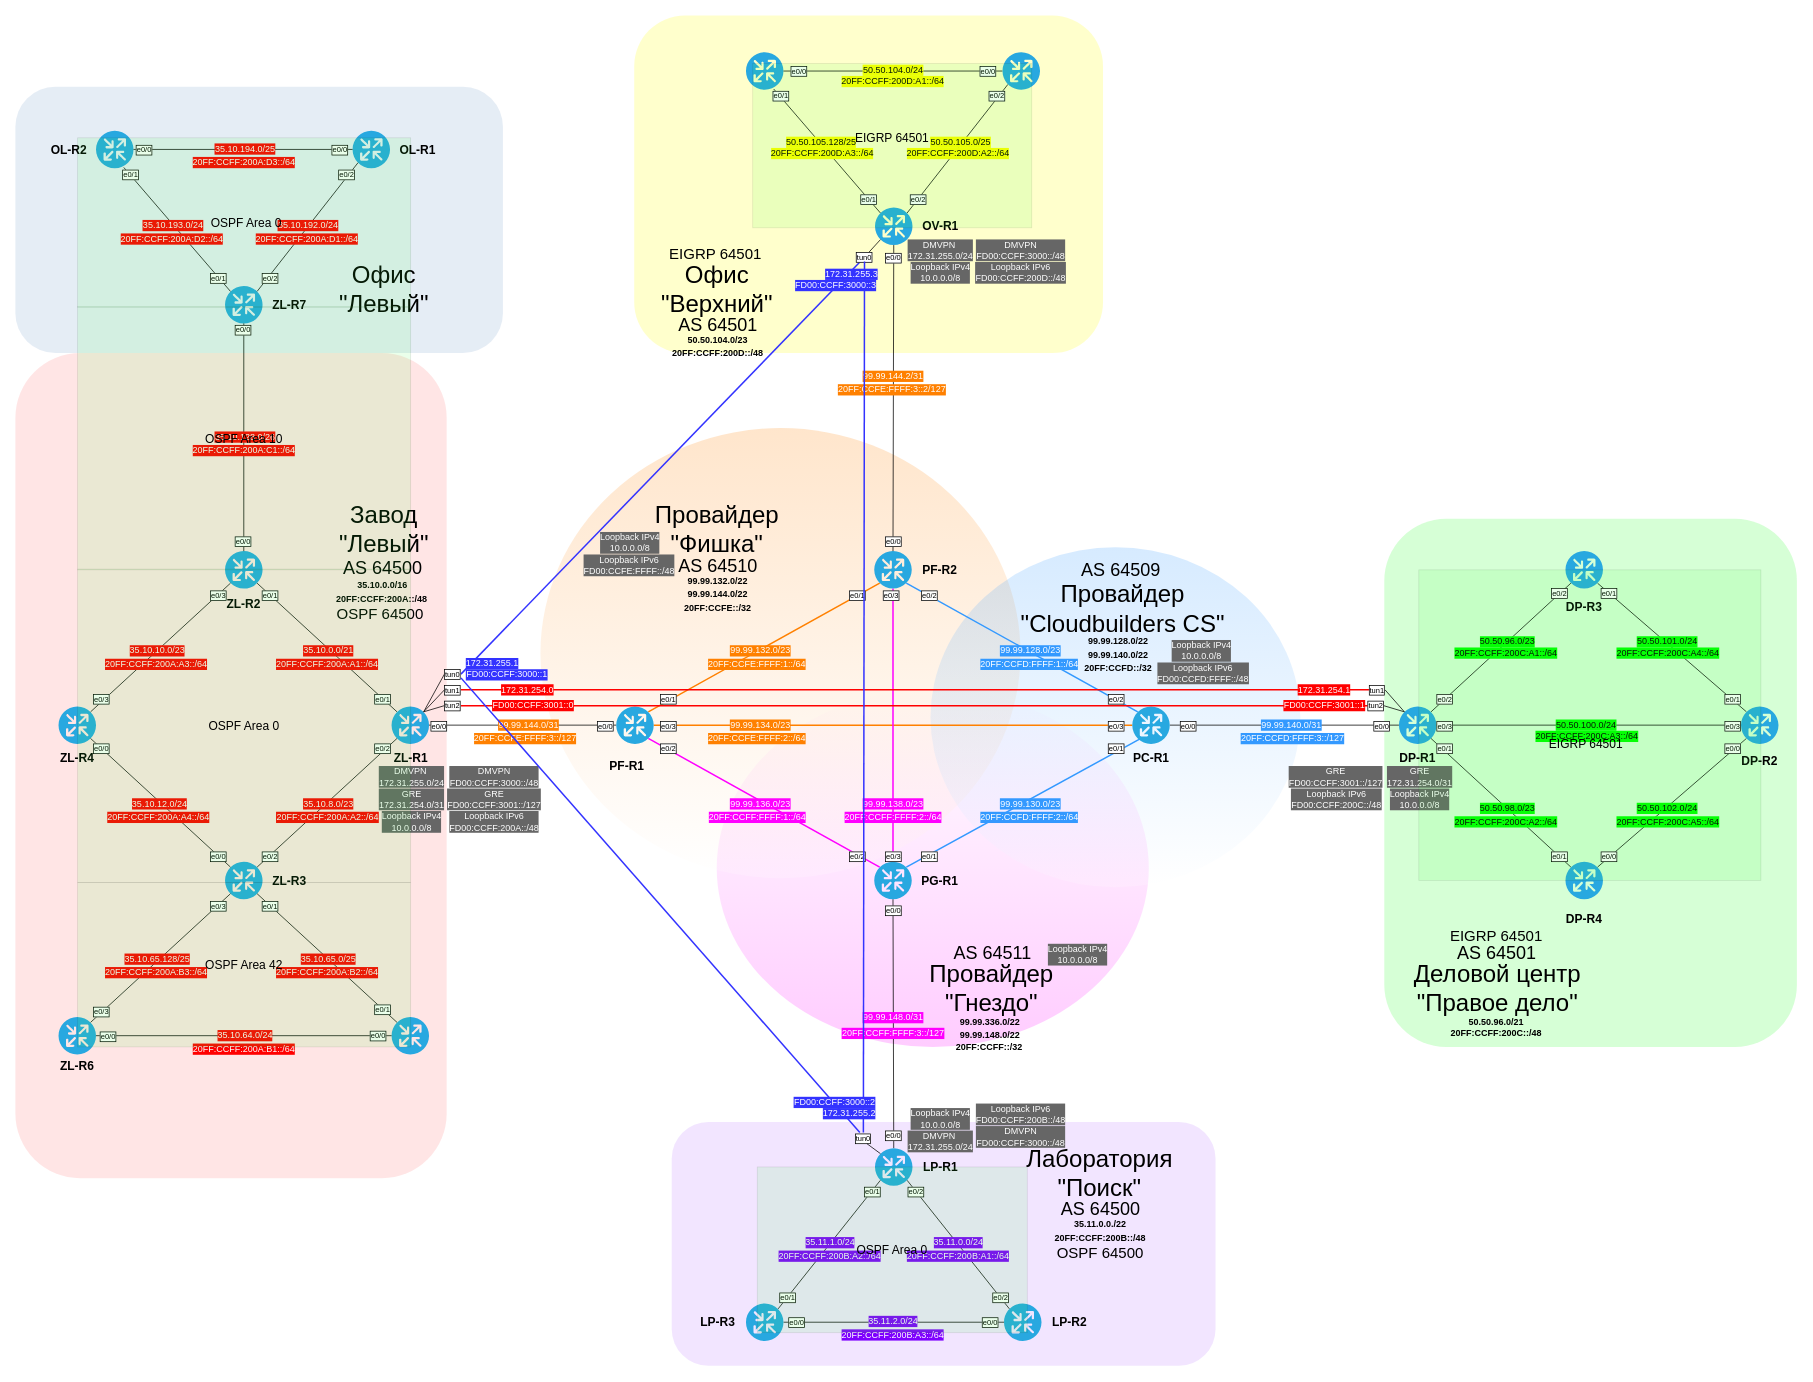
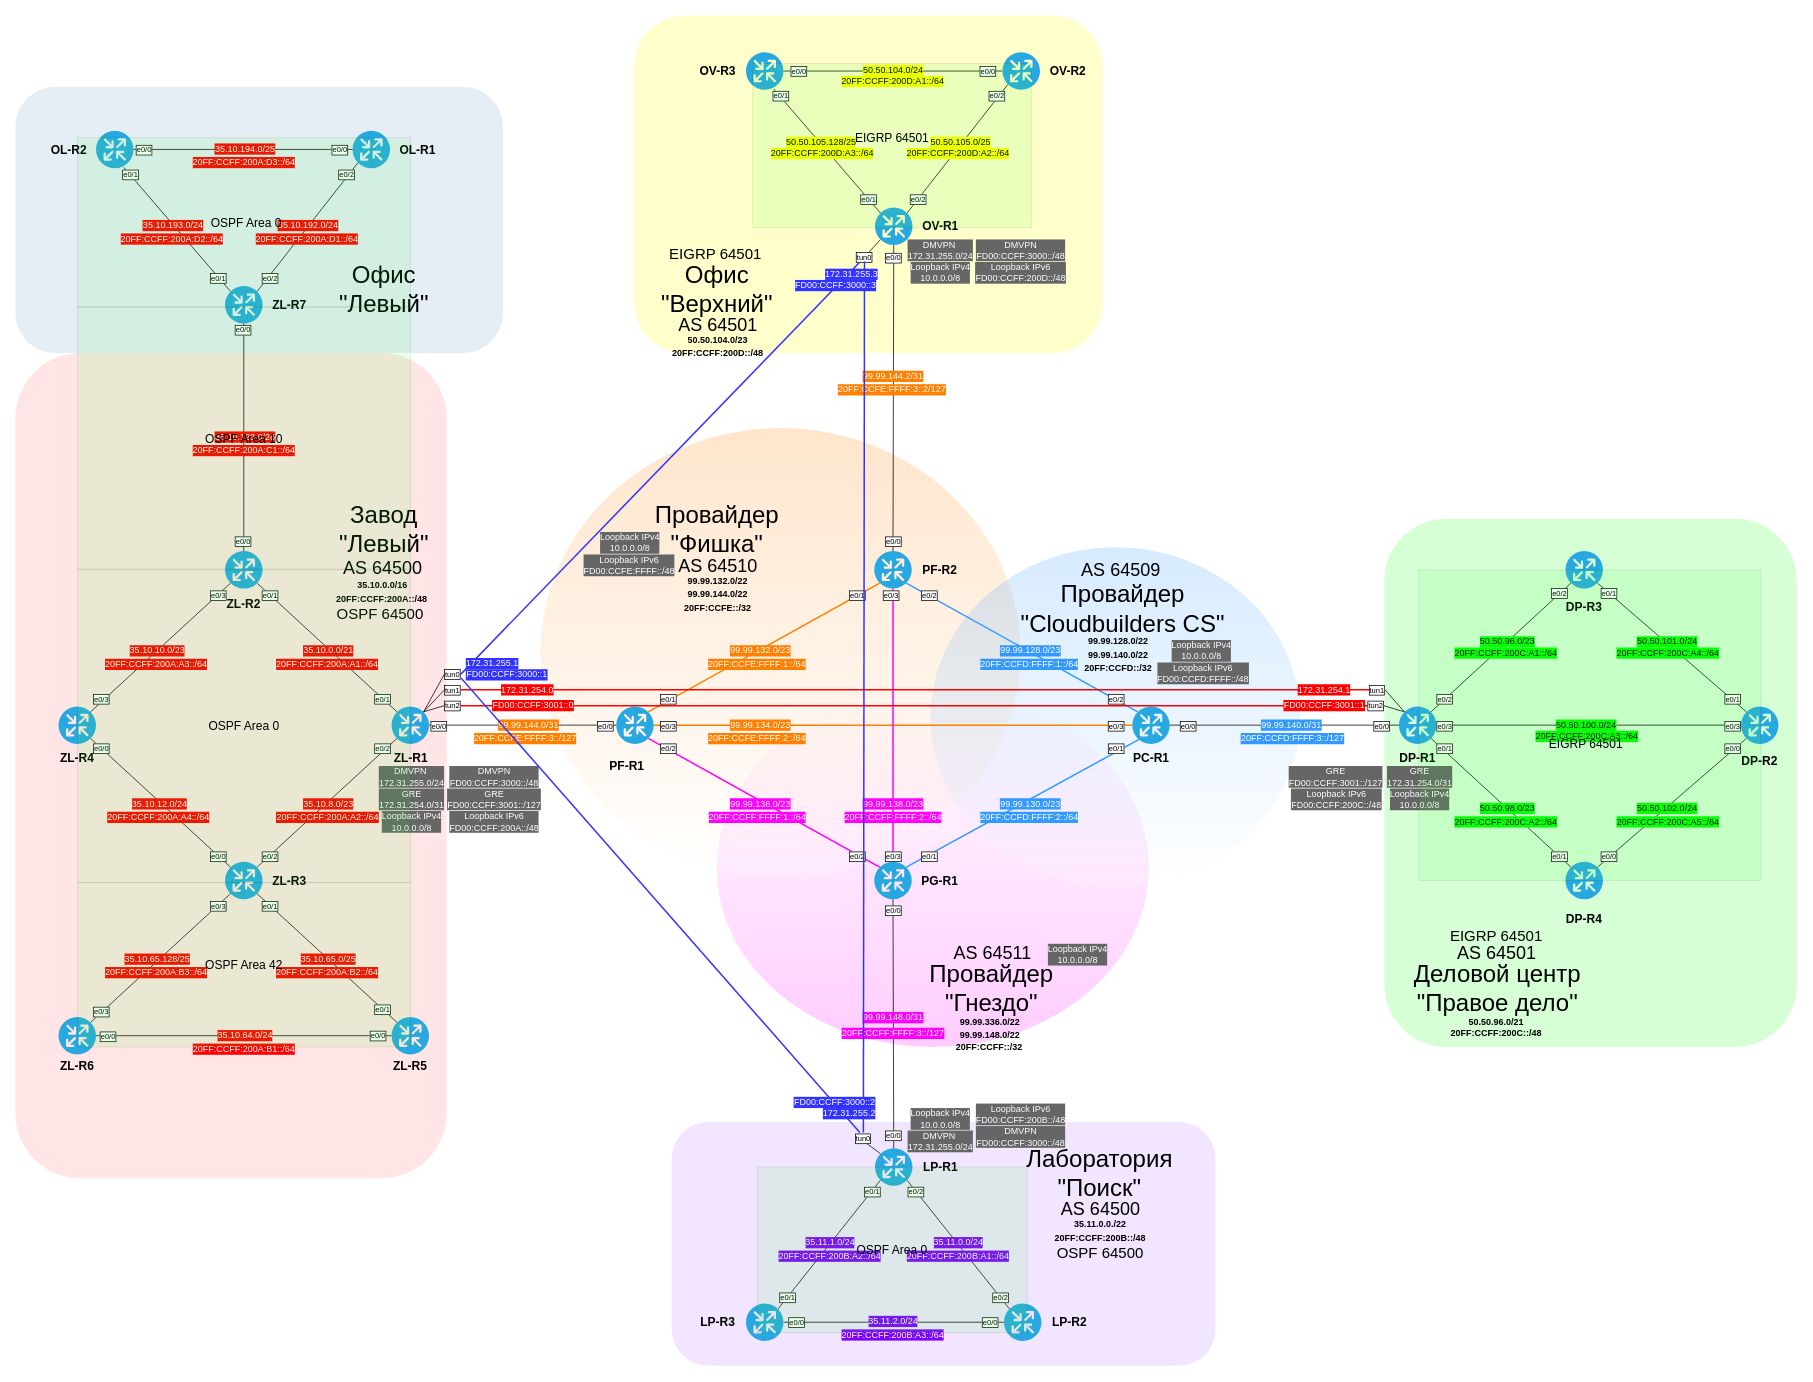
none -> (718, 71)
none -> (1068, 71)
none -> (410, 1065)
